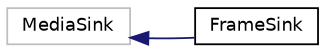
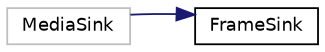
(172, 38) -> (153, 14)
